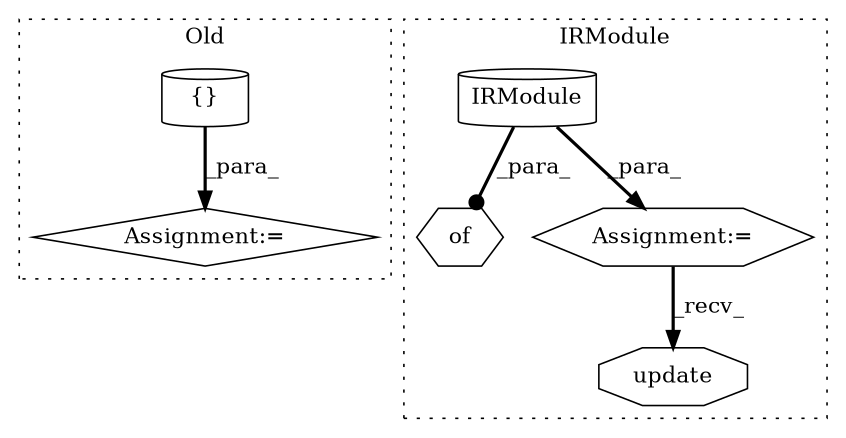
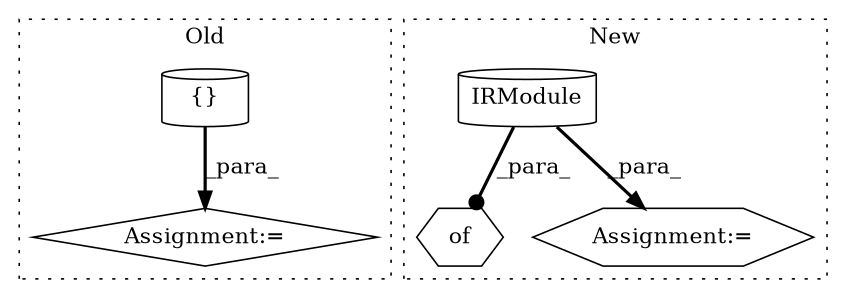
(615, 38) -> (615, 38)
(673, 377) -> none
